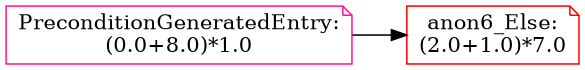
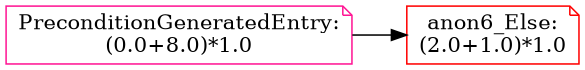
(493, 35) -> (493, 35)
